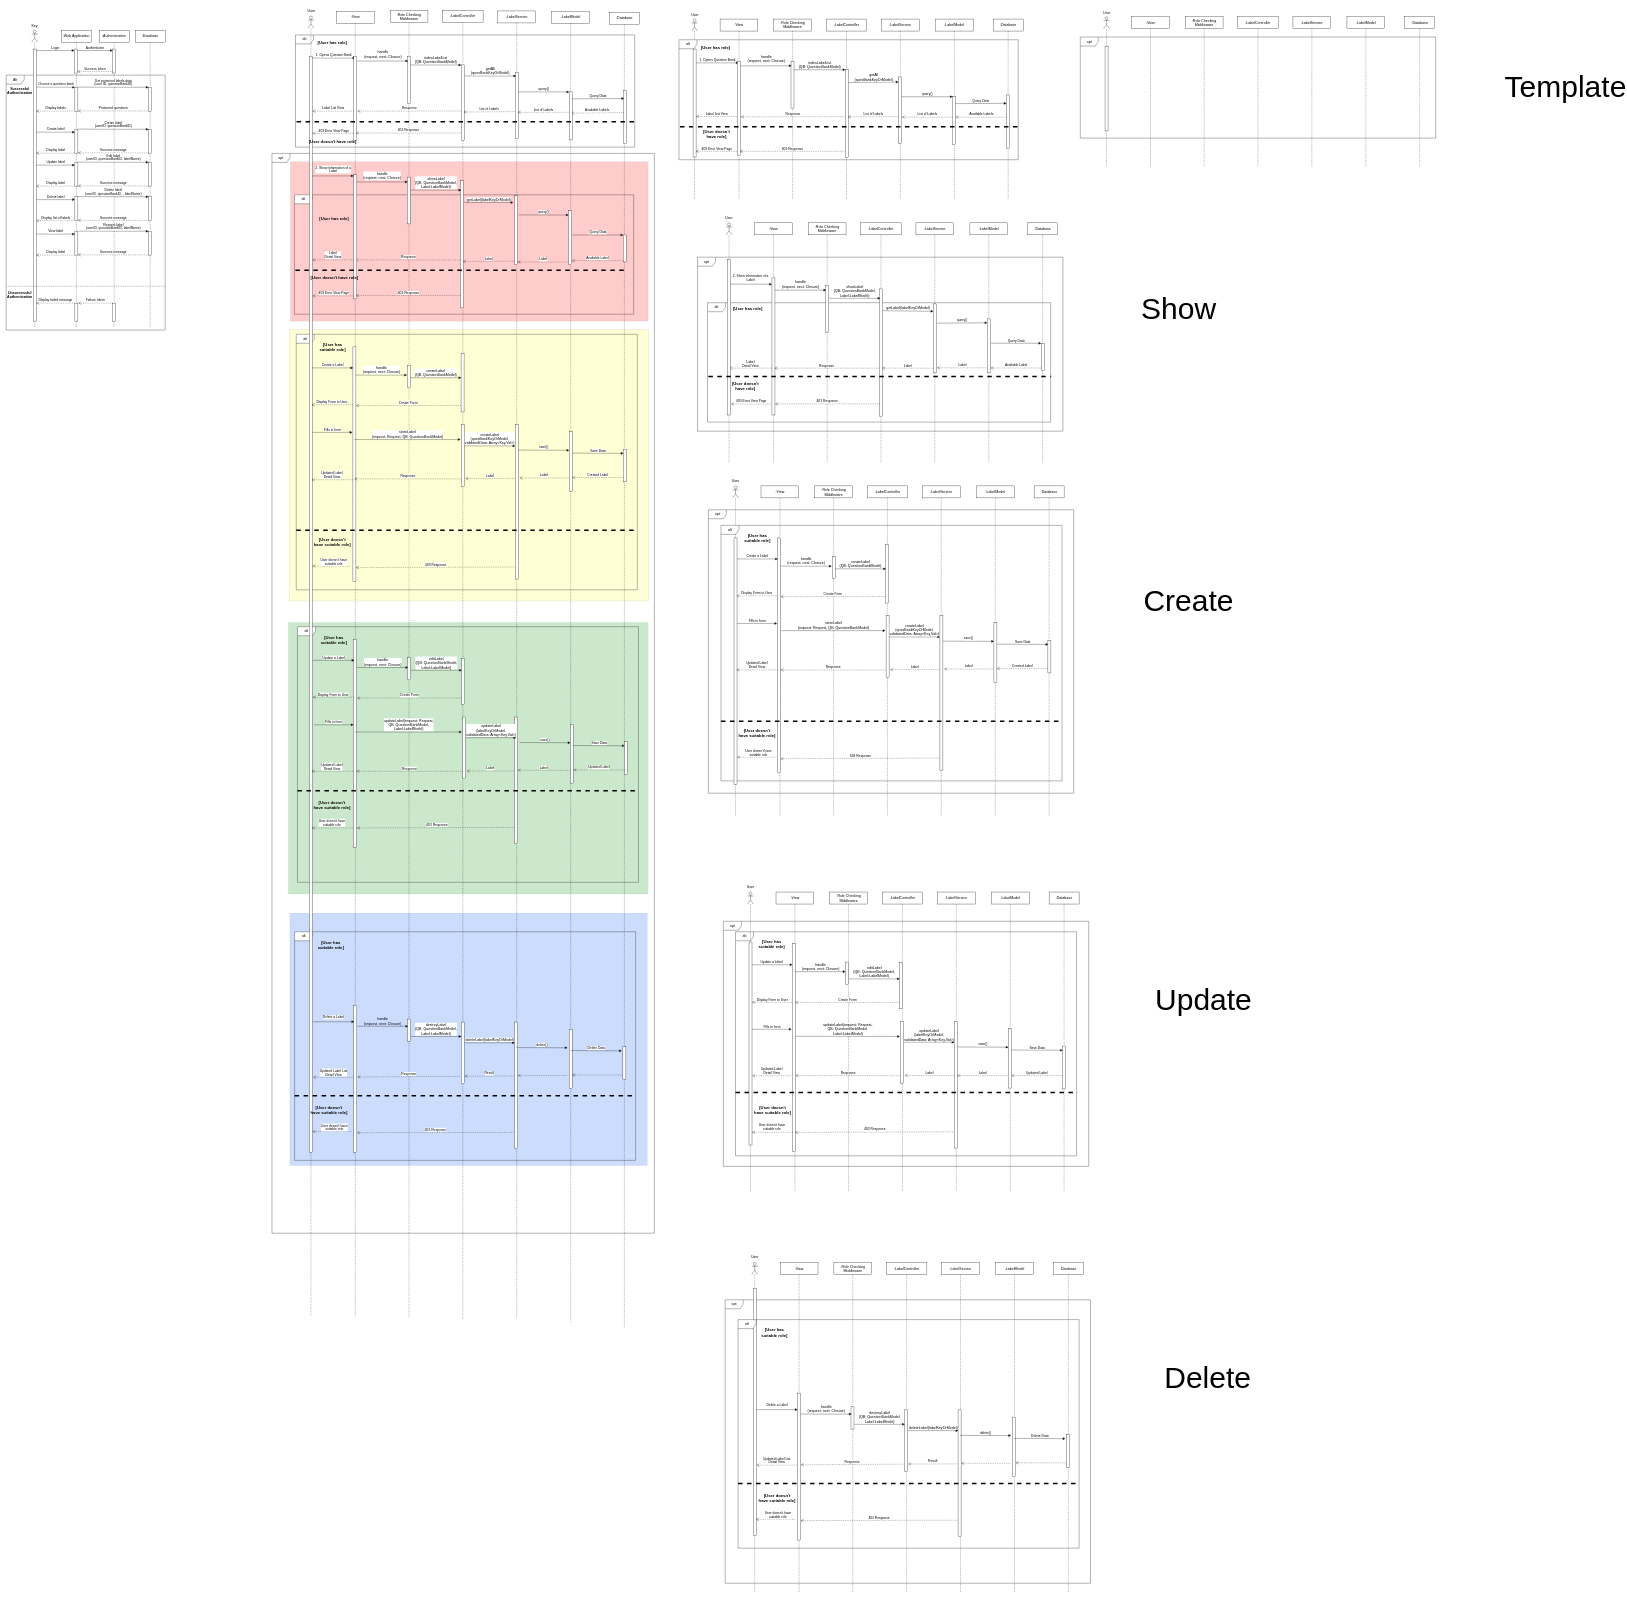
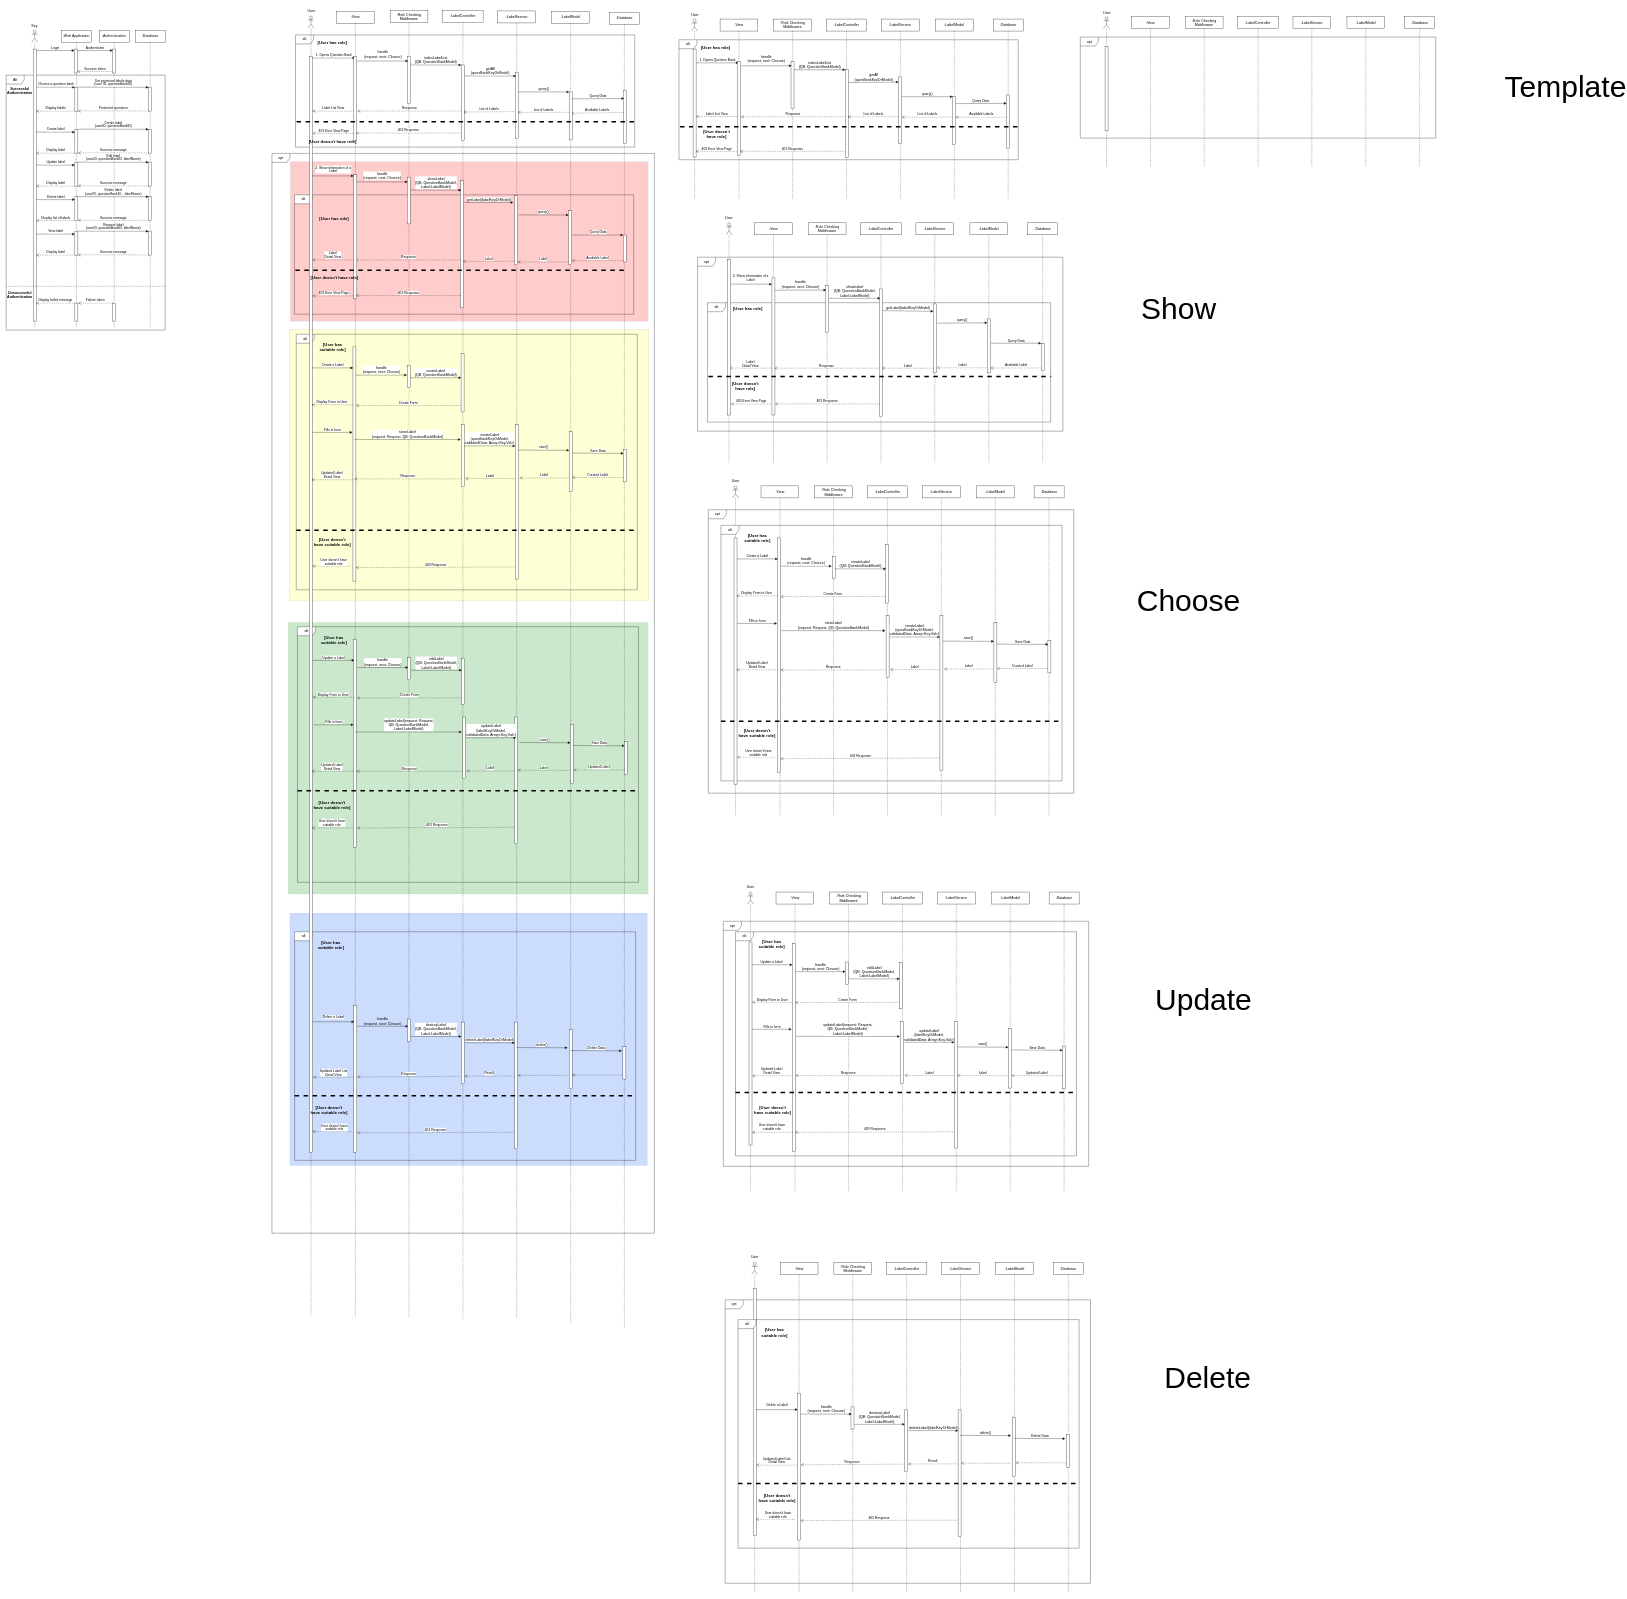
(1189, 600) -> (1189, 600)
